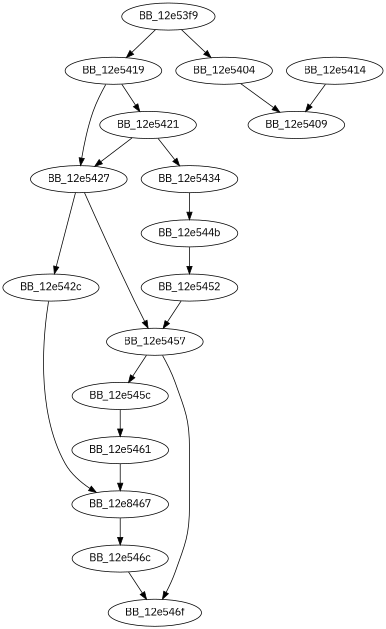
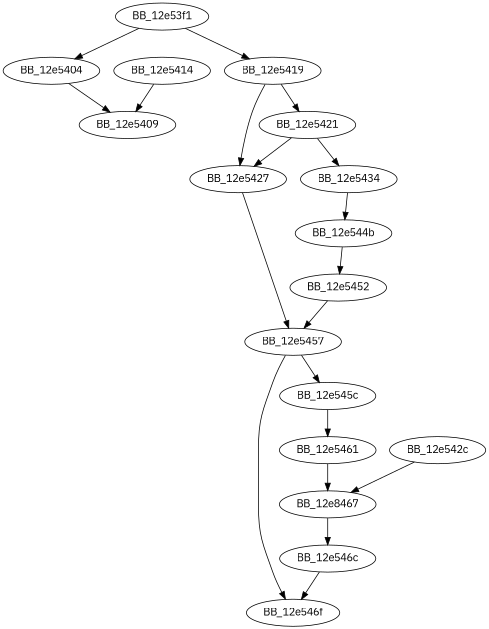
(168, 17) -> (162, 17)
(66, 230) -> none
